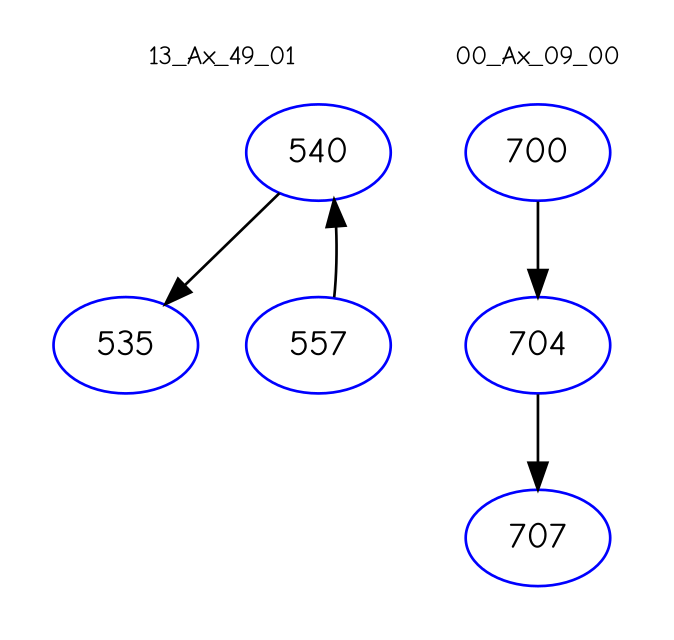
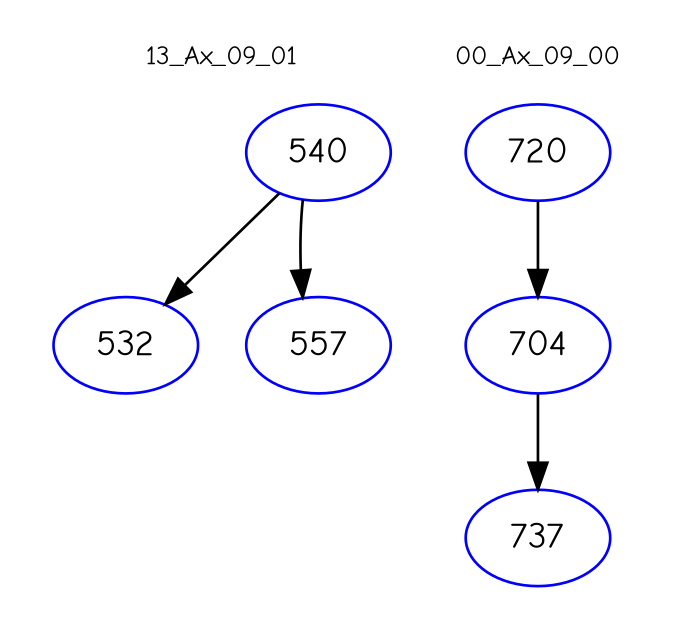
(222, 58) -> (222, 58)
(538, 153) -> (538, 153)
(336, 262) -> (301, 235)
(126, 345) -> (126, 345)
(538, 538) -> (538, 538)
